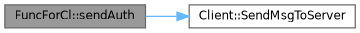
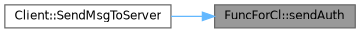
(161, 16) -> (187, 16)
